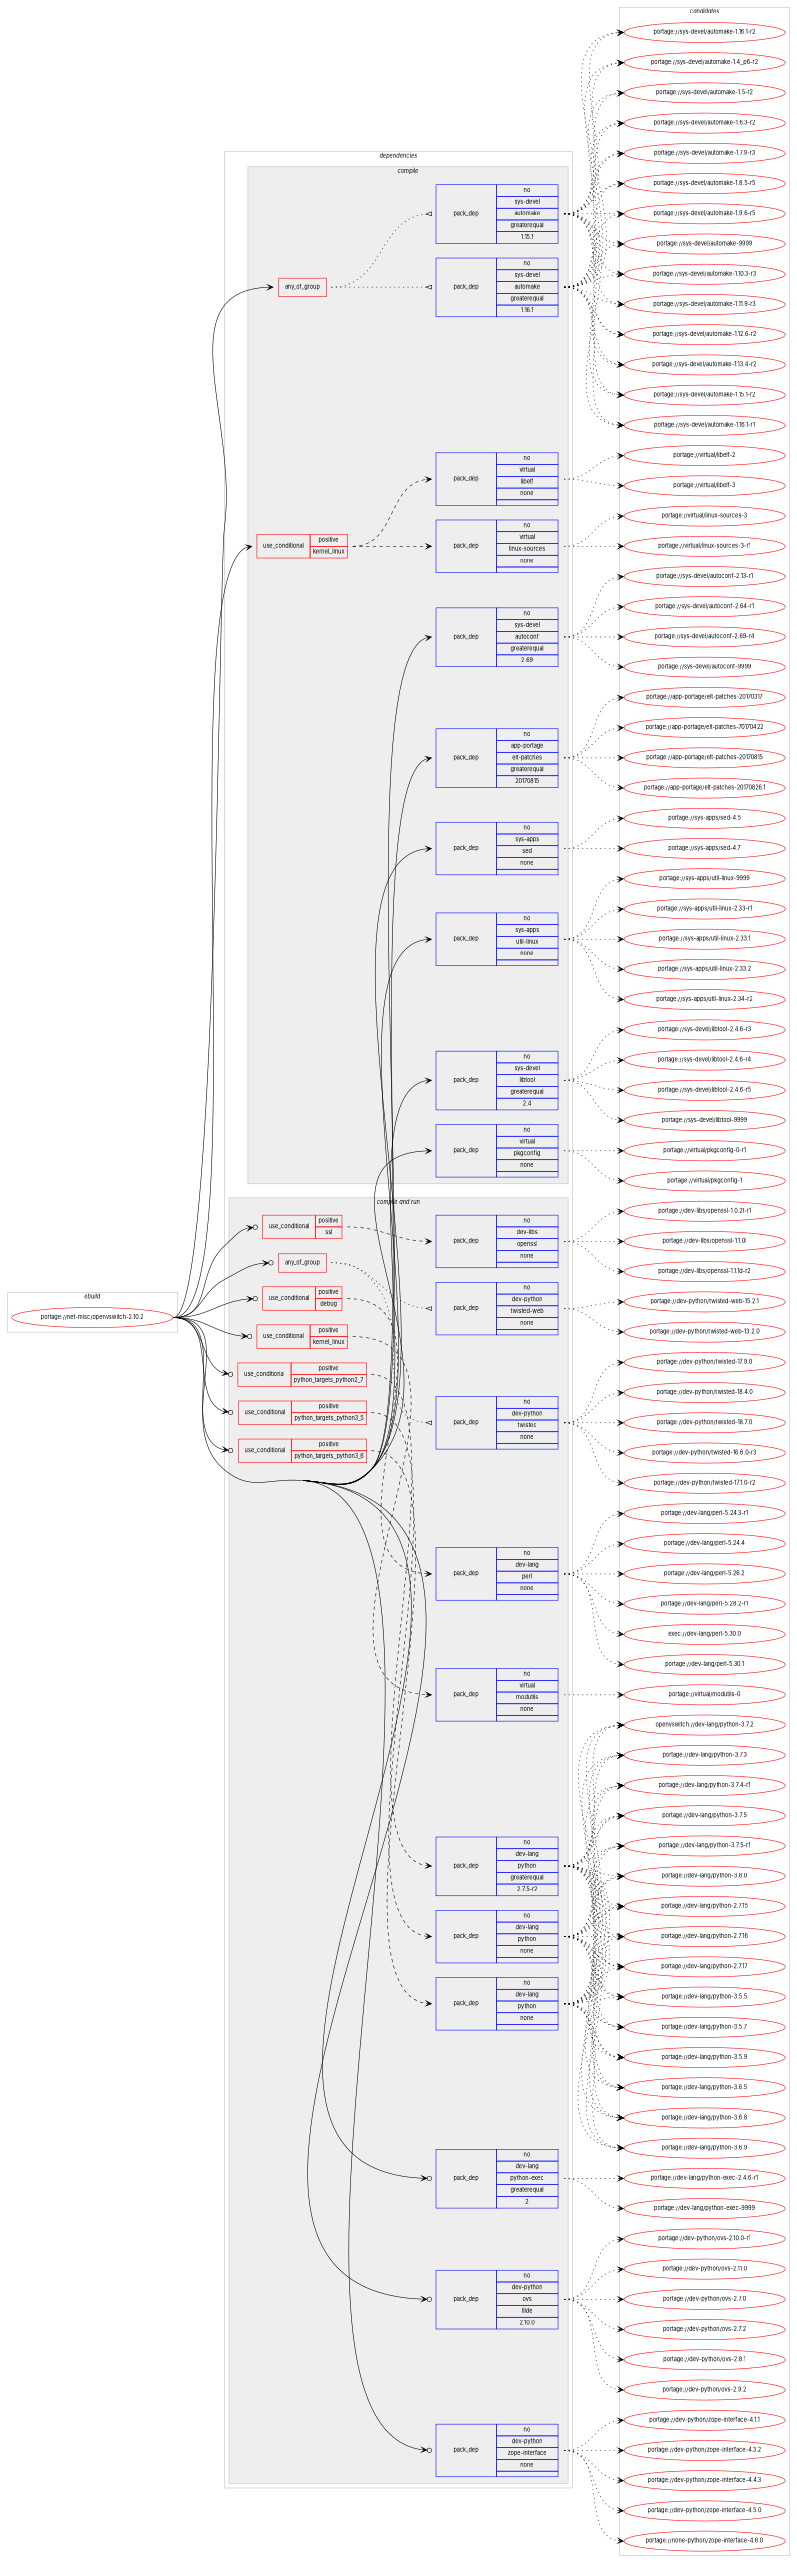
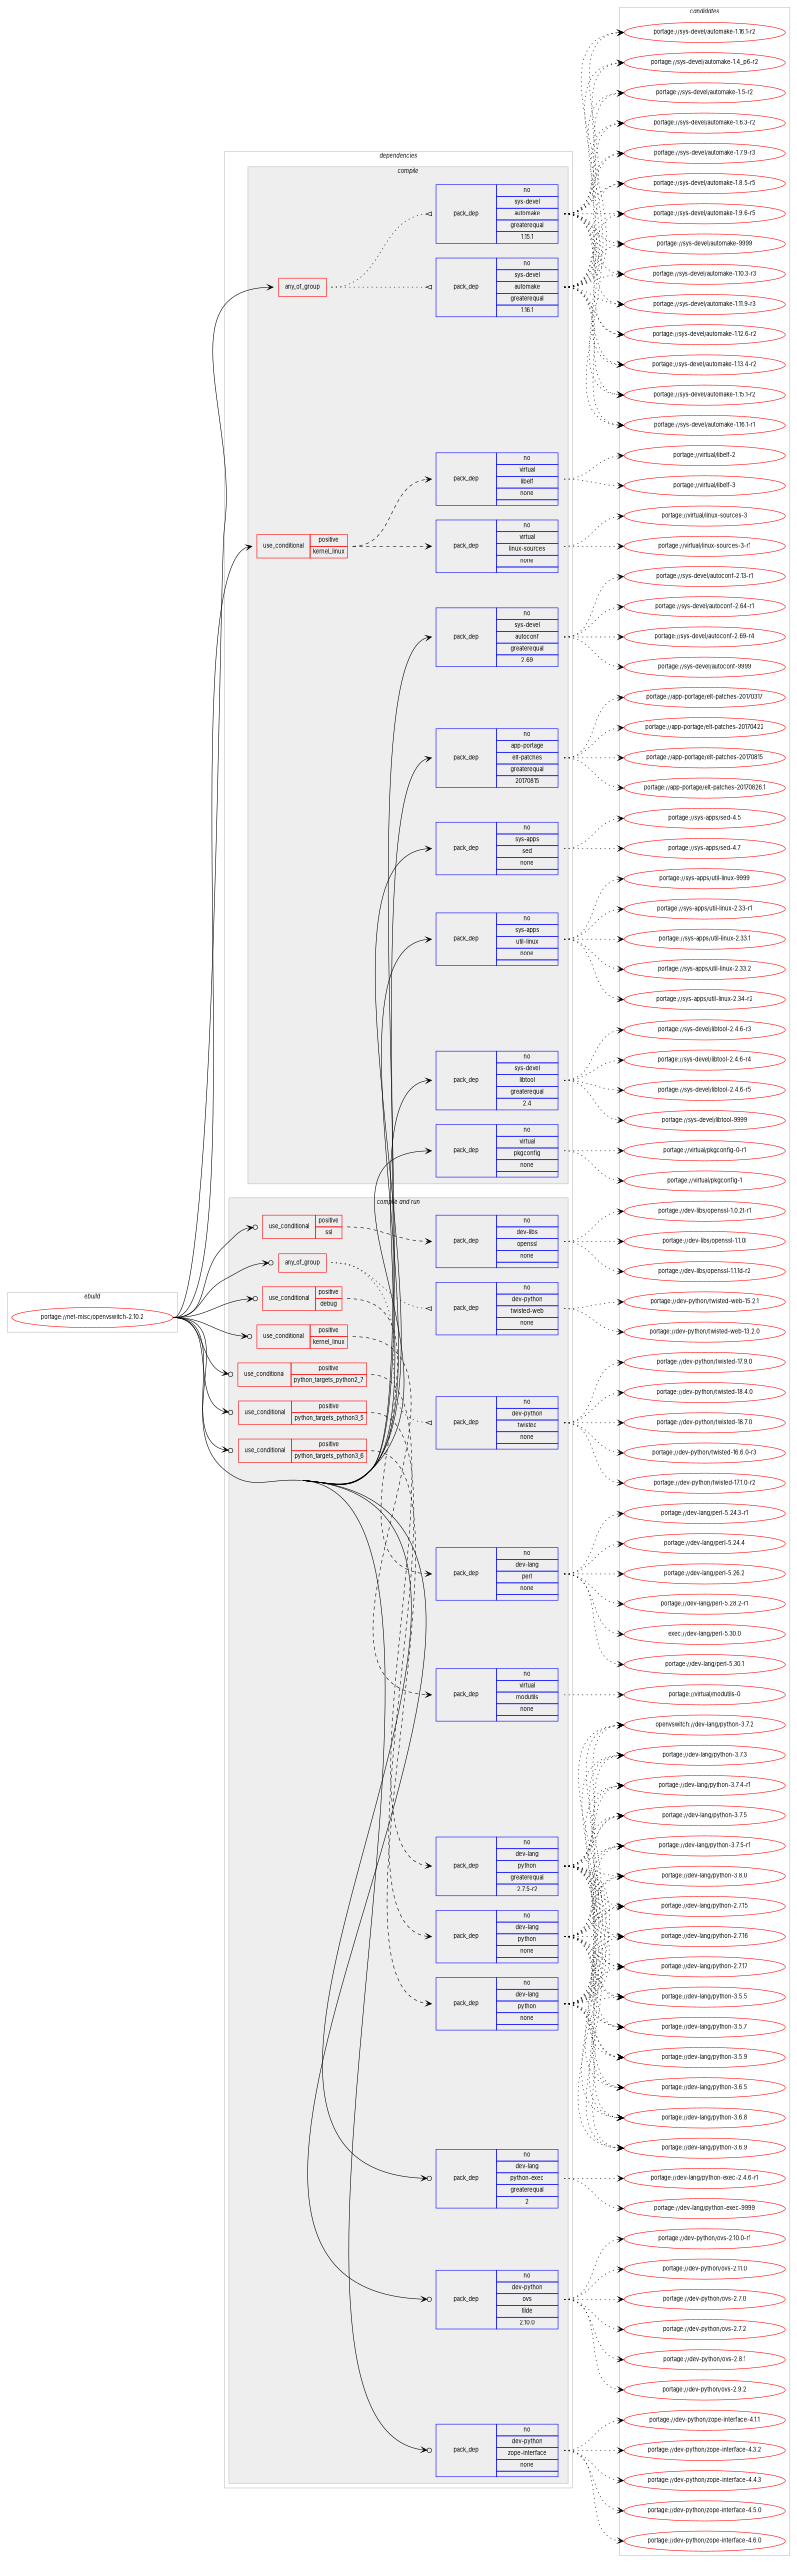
(705, 728) -> (705, 728)
(705, 2541) -> (705, 2541)
